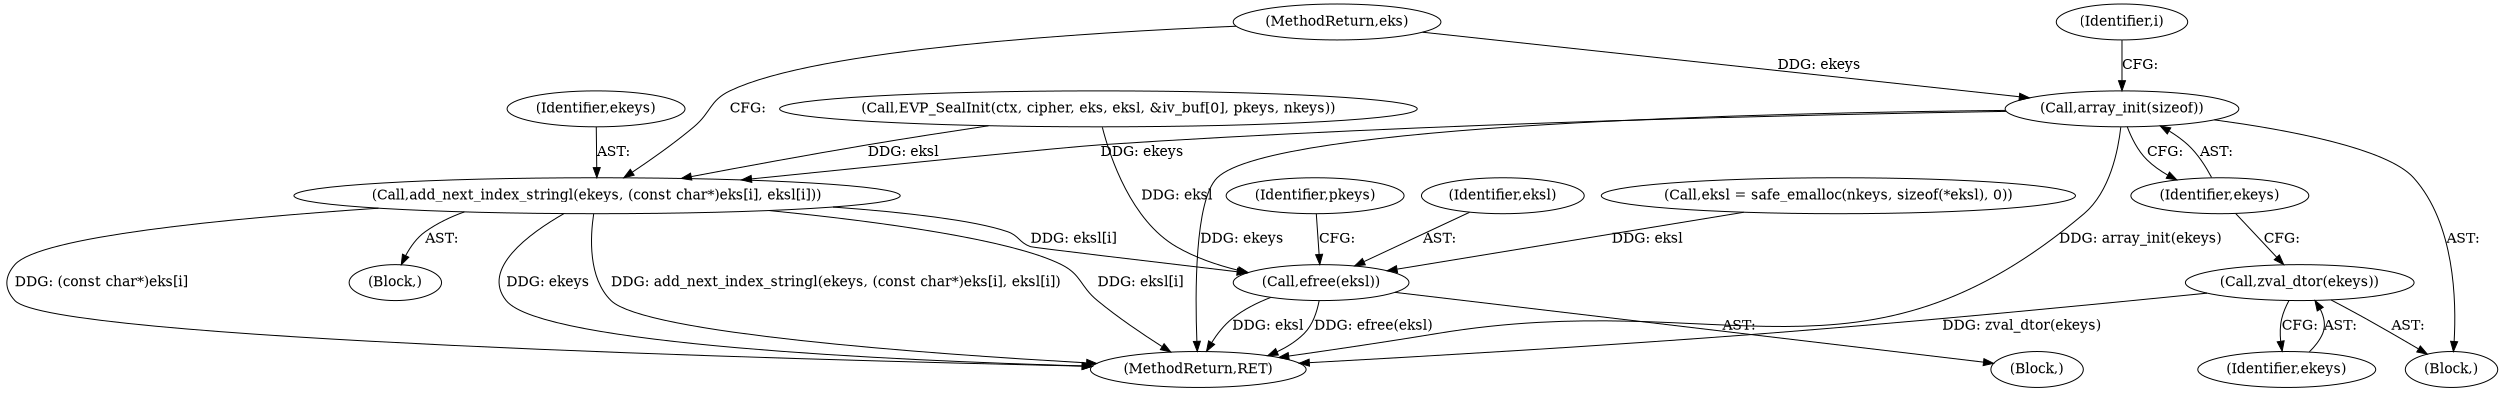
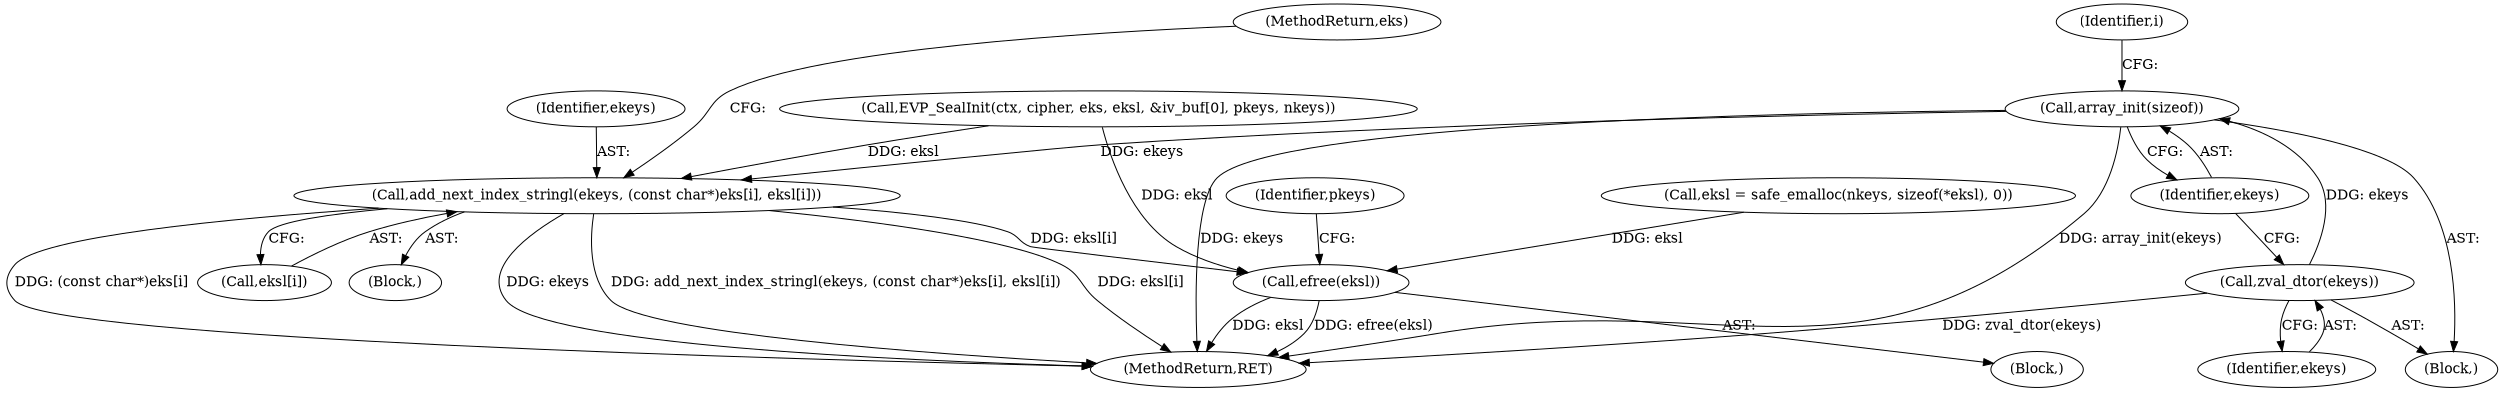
(1721, 64) -> (2313, 171)
(1503, 196) -> none
none -> (265, 283)
